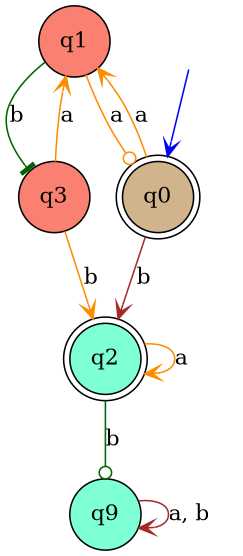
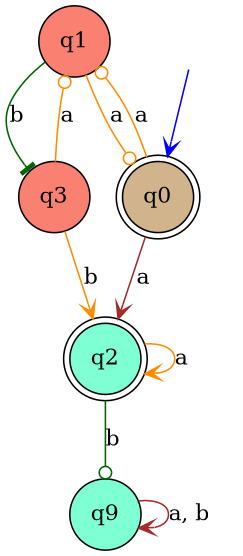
(131, 117) -> (130, 116)
(58, 126) -> (58, 125)
(144, 278) -> (143, 278)
